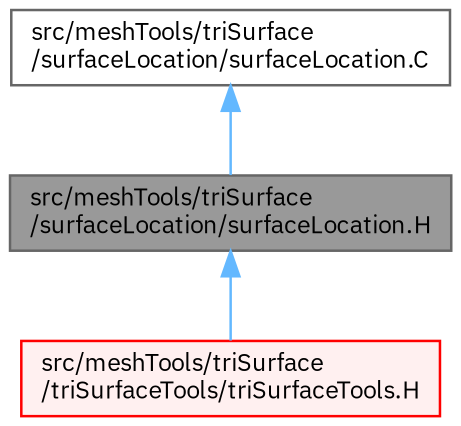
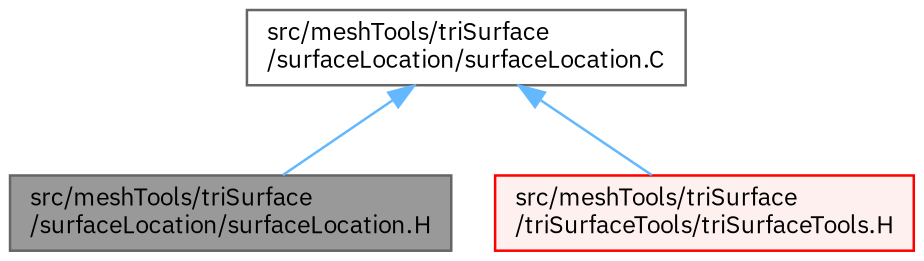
(231, 309) -> (596, 138)
